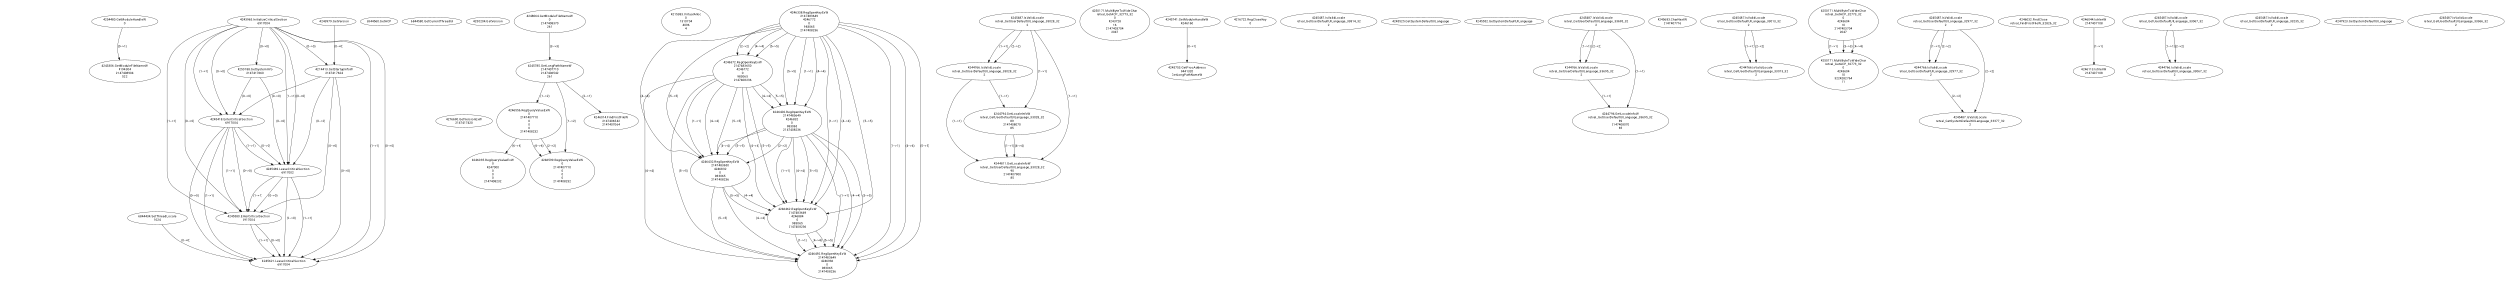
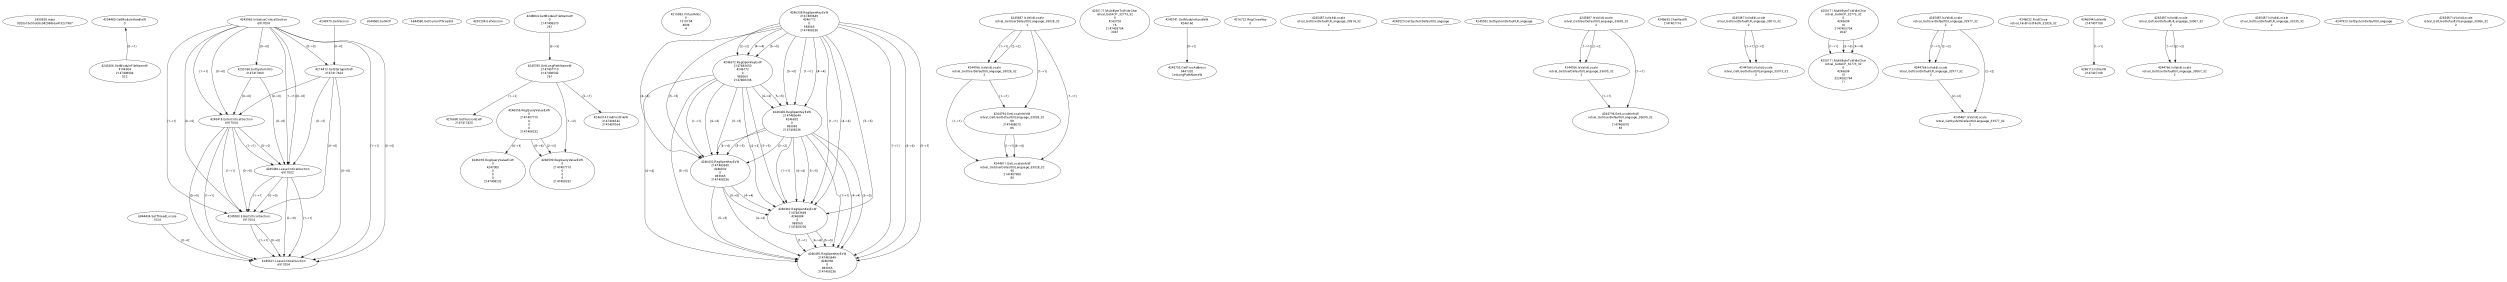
none -> (45, 21)
(118, 43) -> (127, 45)
(541, 91) -> (504, 97)
